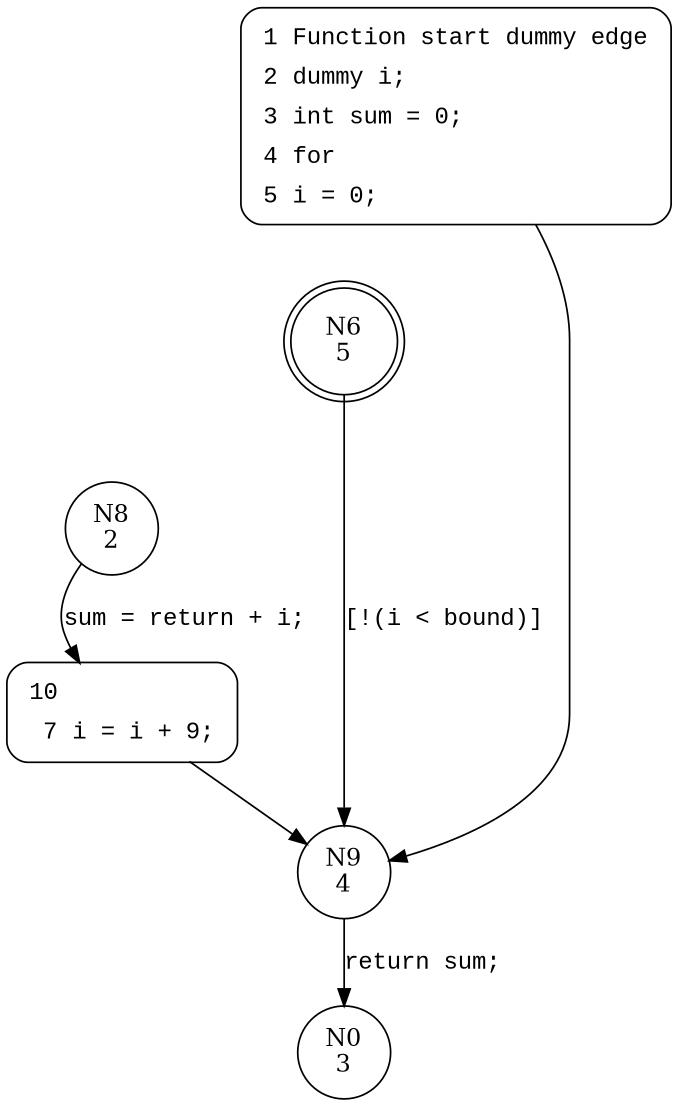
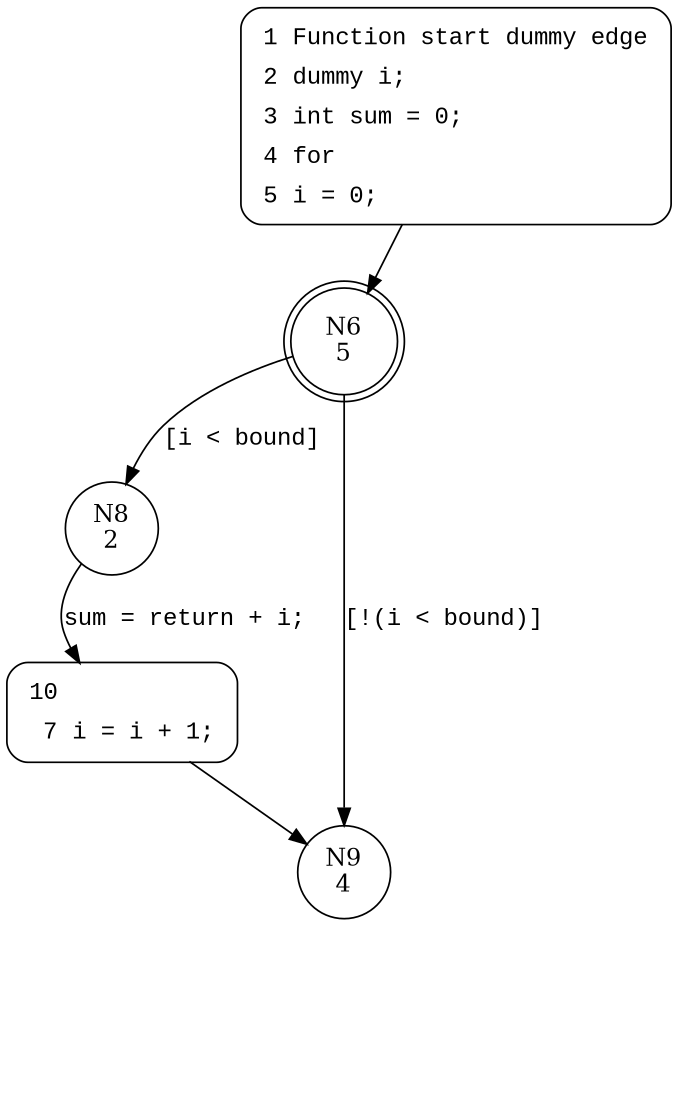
none -> (201, 397)
(570, 582) -> (389, 251)
(144, 731) -> (144, 731)
(344, 1052) -> none
